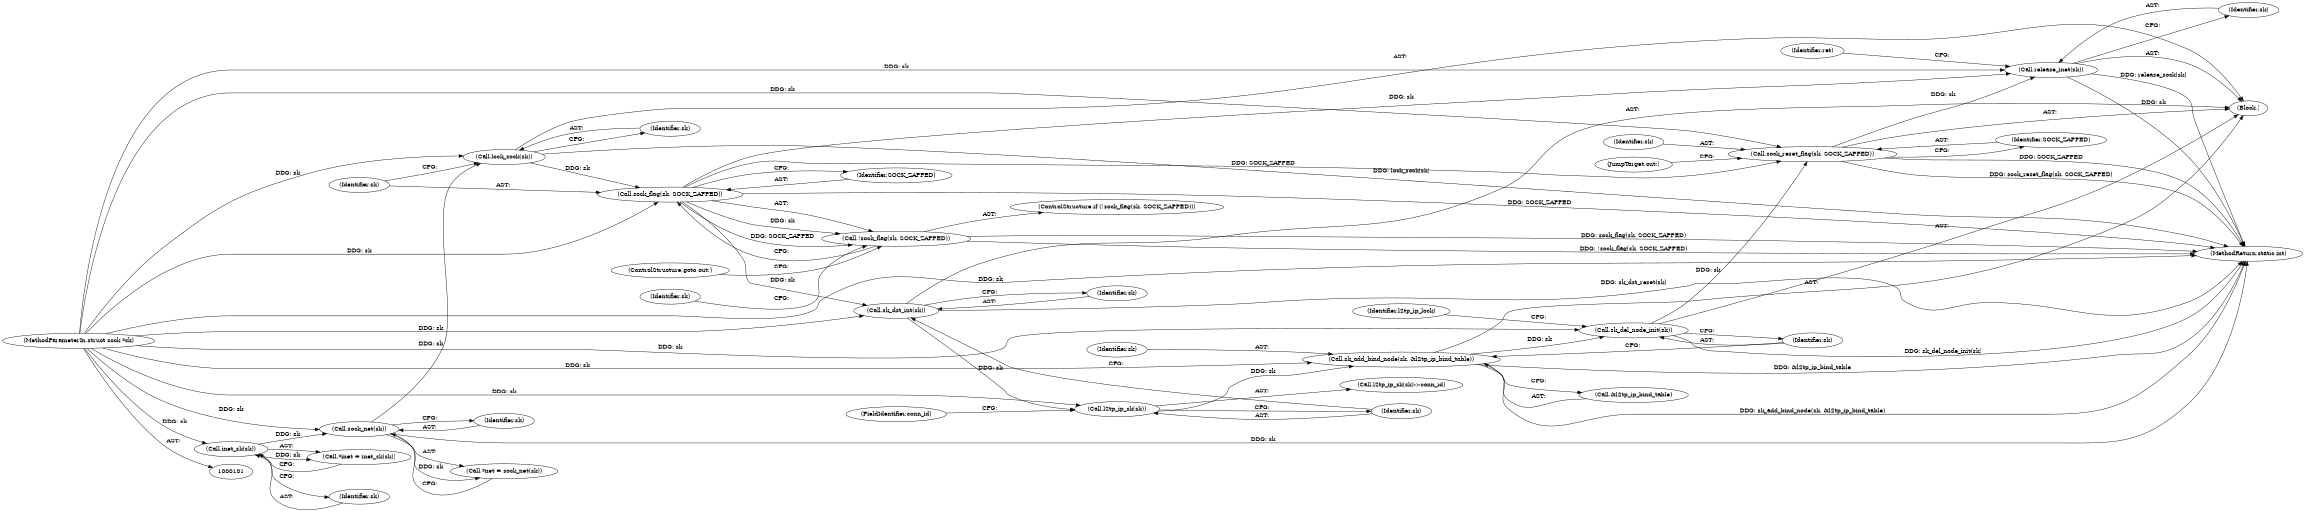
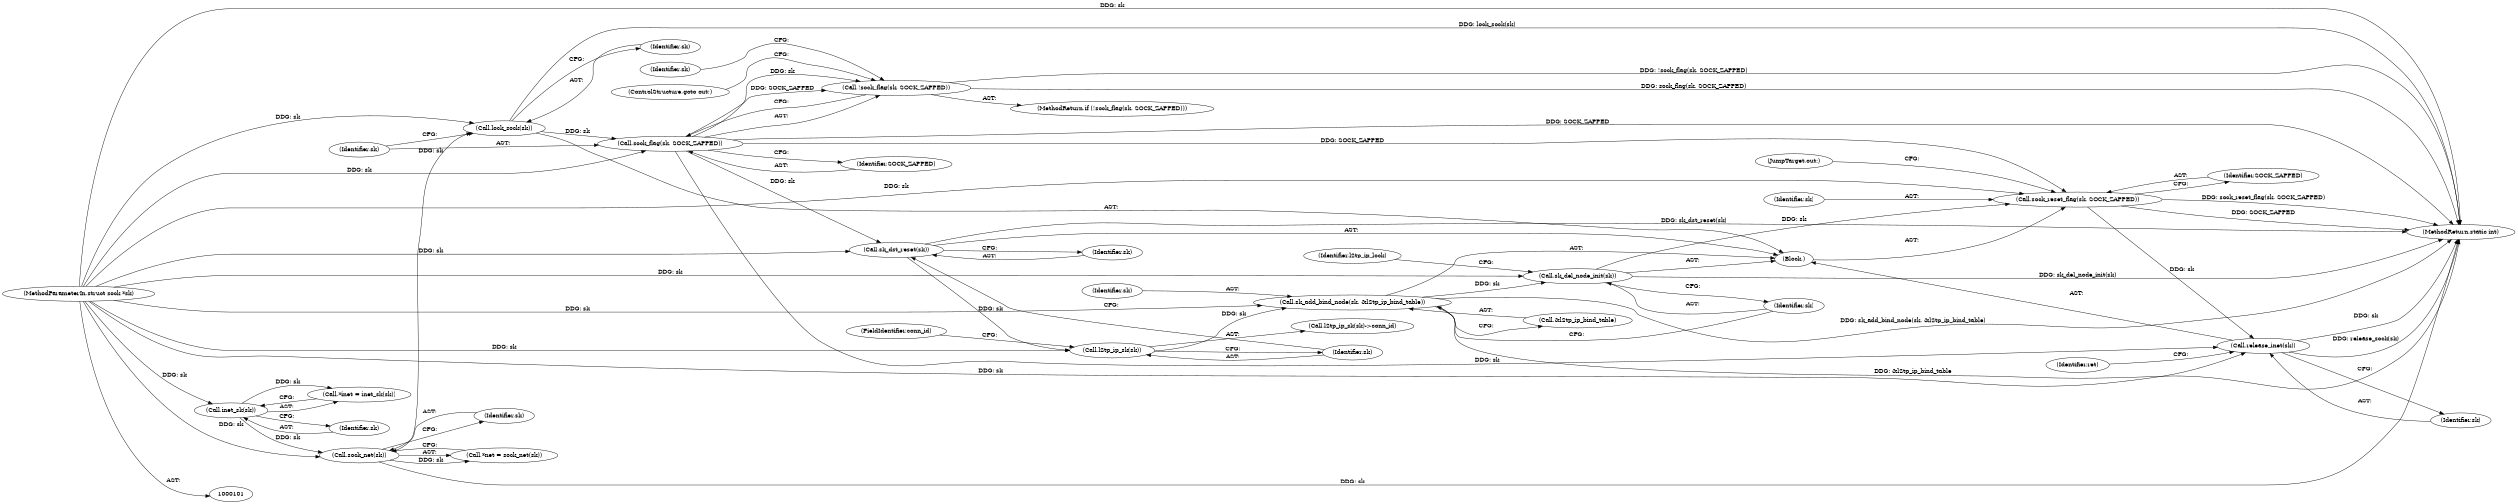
(2033, 121) -> (1941, 252)
(1117, 207) -> (1112, 109)
(896, 311) -> (896, 250)
